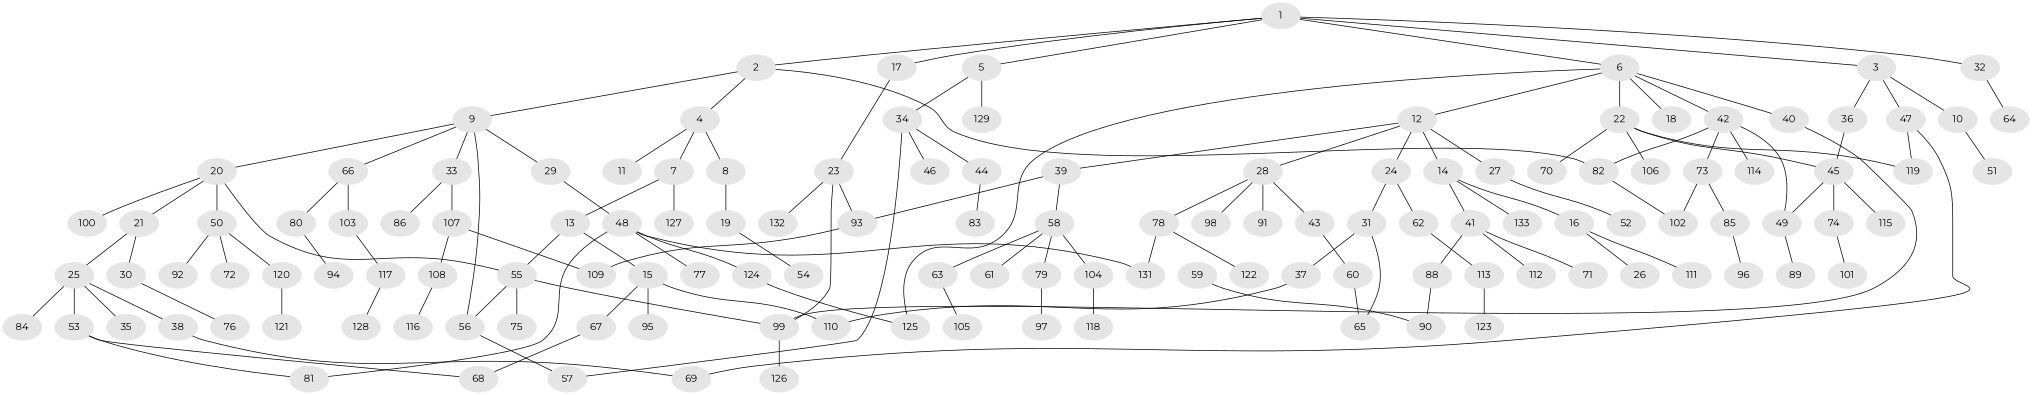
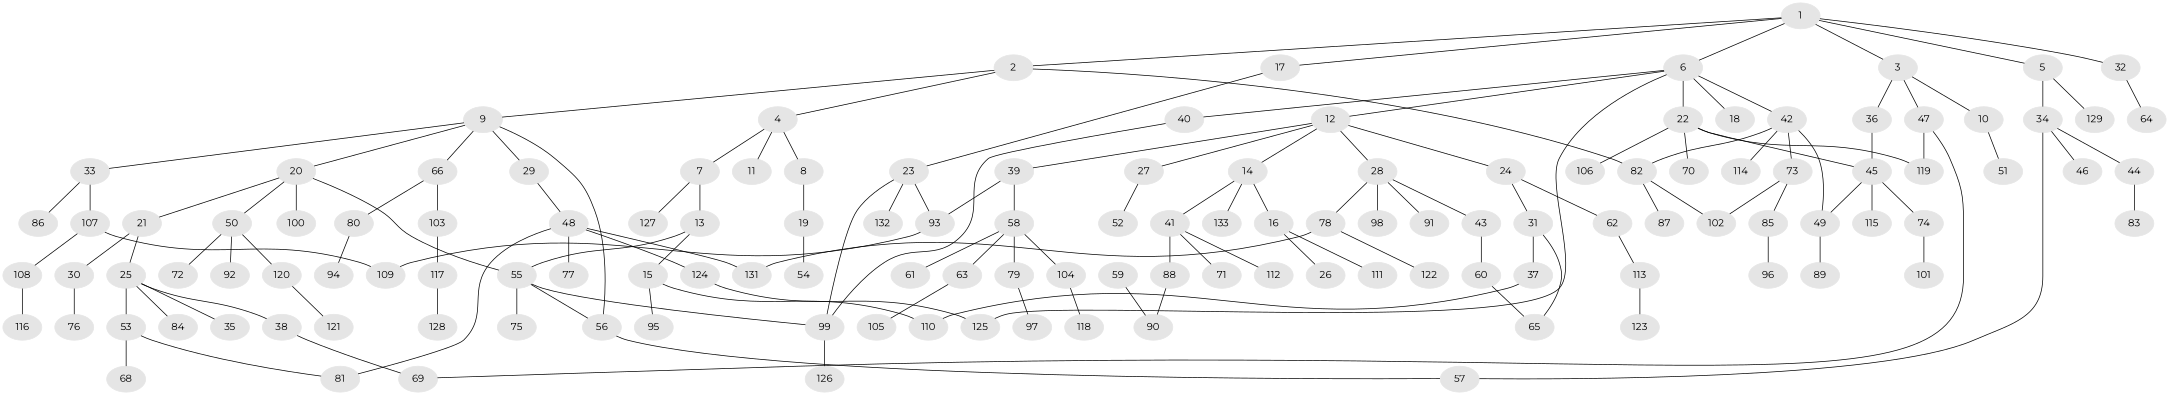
none -> (1664, 223)
(596, 327) -> none
